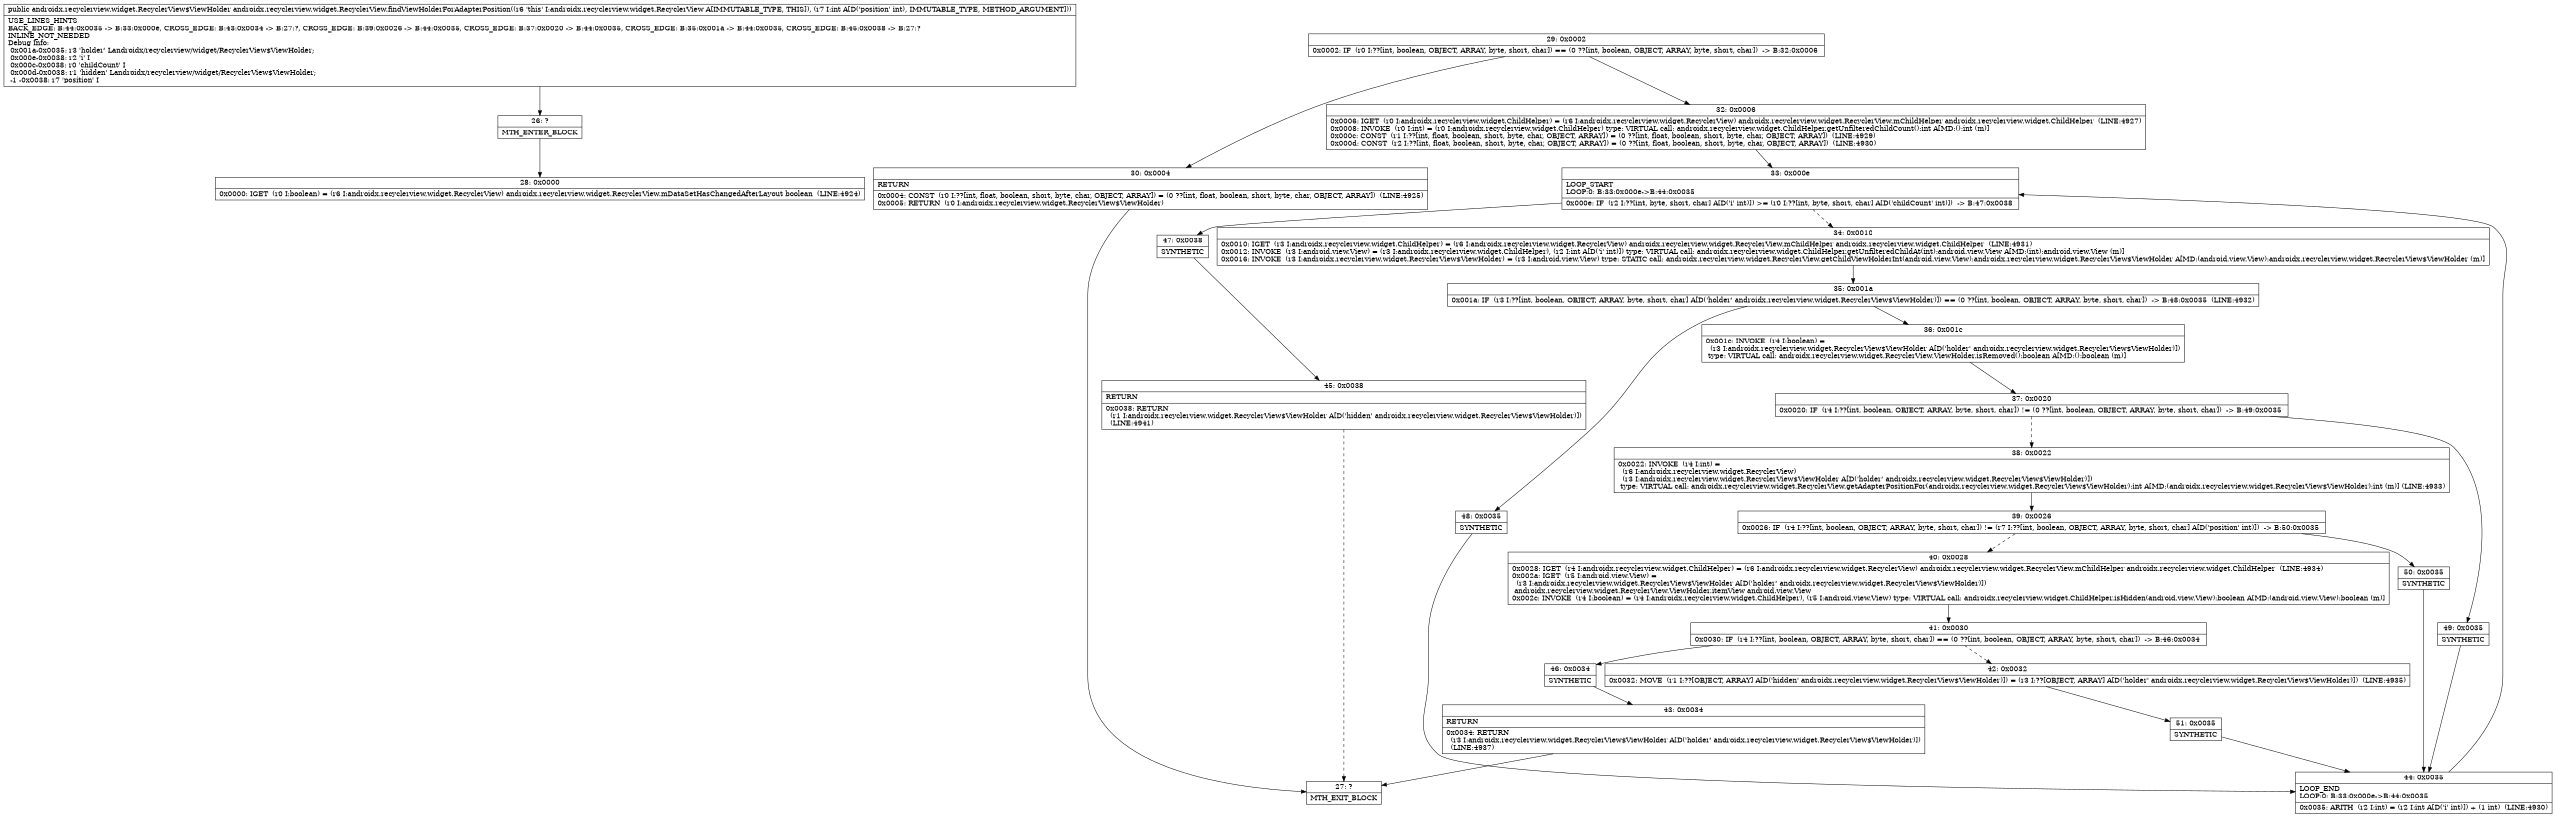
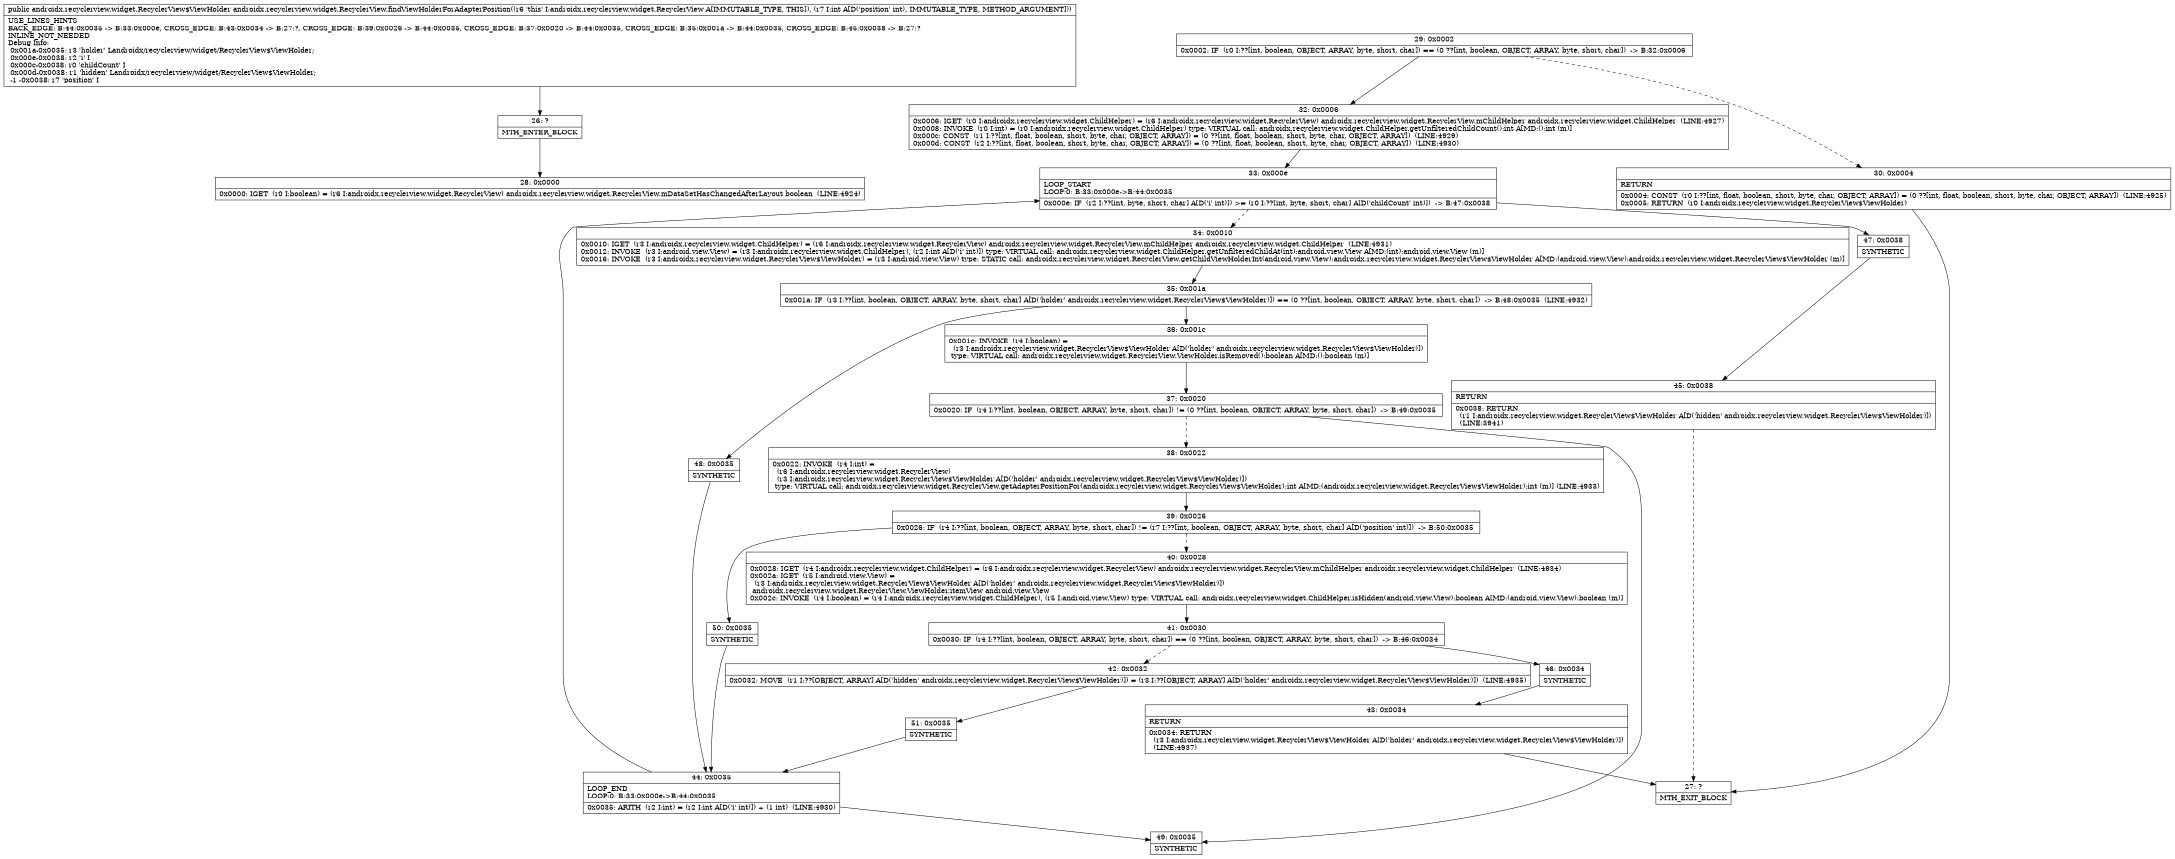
(1343, 97) -> (1697, 93)
(1130, 423) -> (1479, 423)
(2445, 706) -> (993, 823)
